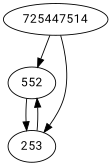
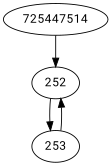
(67, 82) -> none
(32, 83) -> (56, 83)
